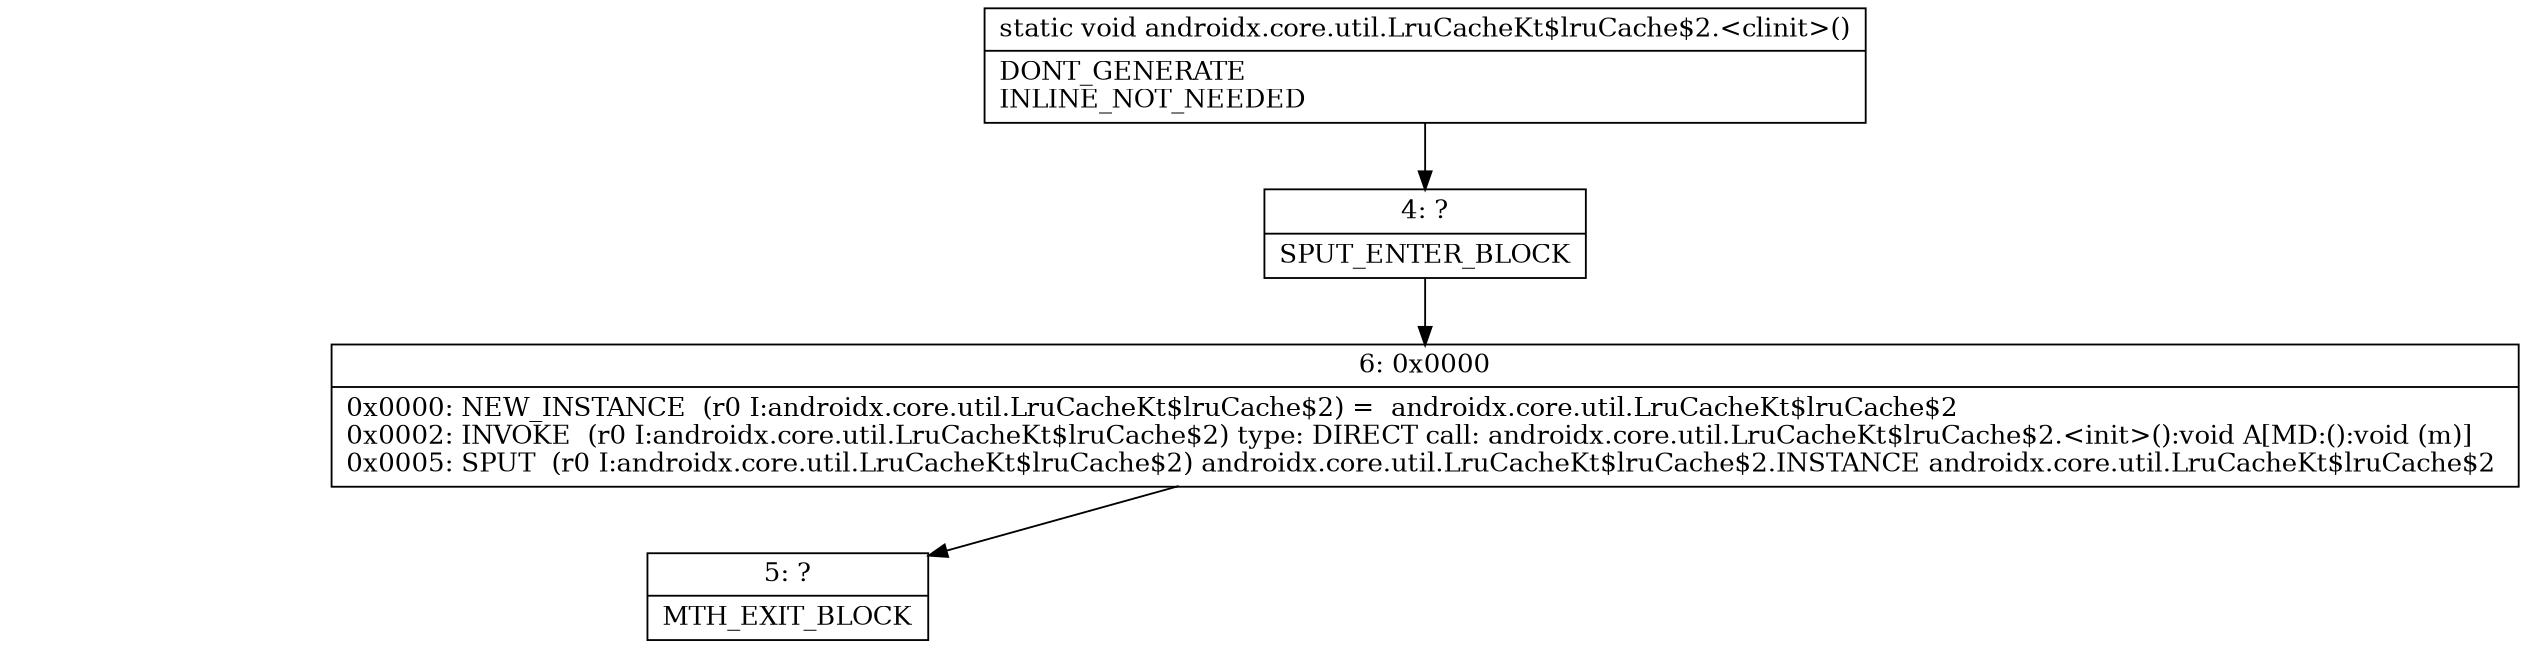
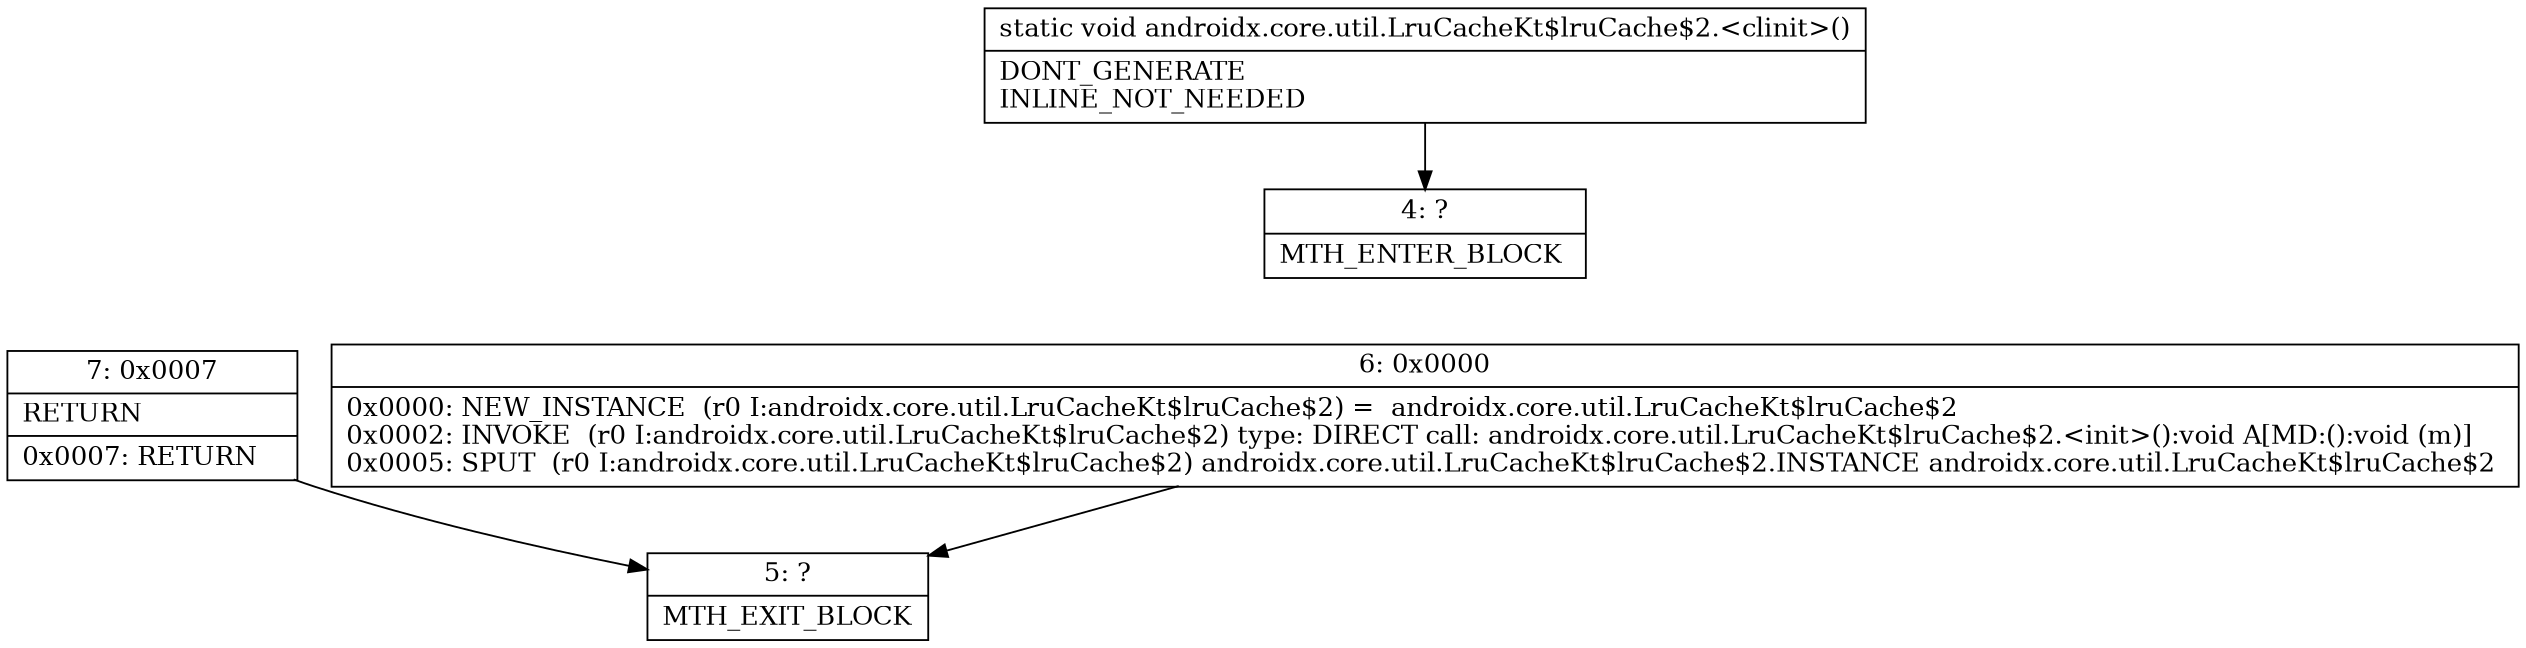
(1425, 255) -> (1421, 255)
(1425, 302) -> none
none -> (152, 416)
